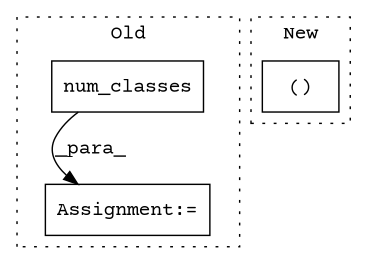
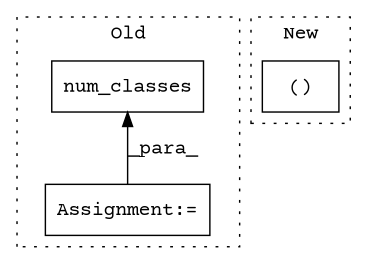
(54, 141) -> (128, 155)
